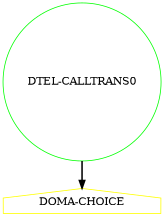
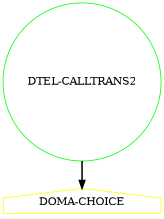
(82, 82) -> (82, 82)
